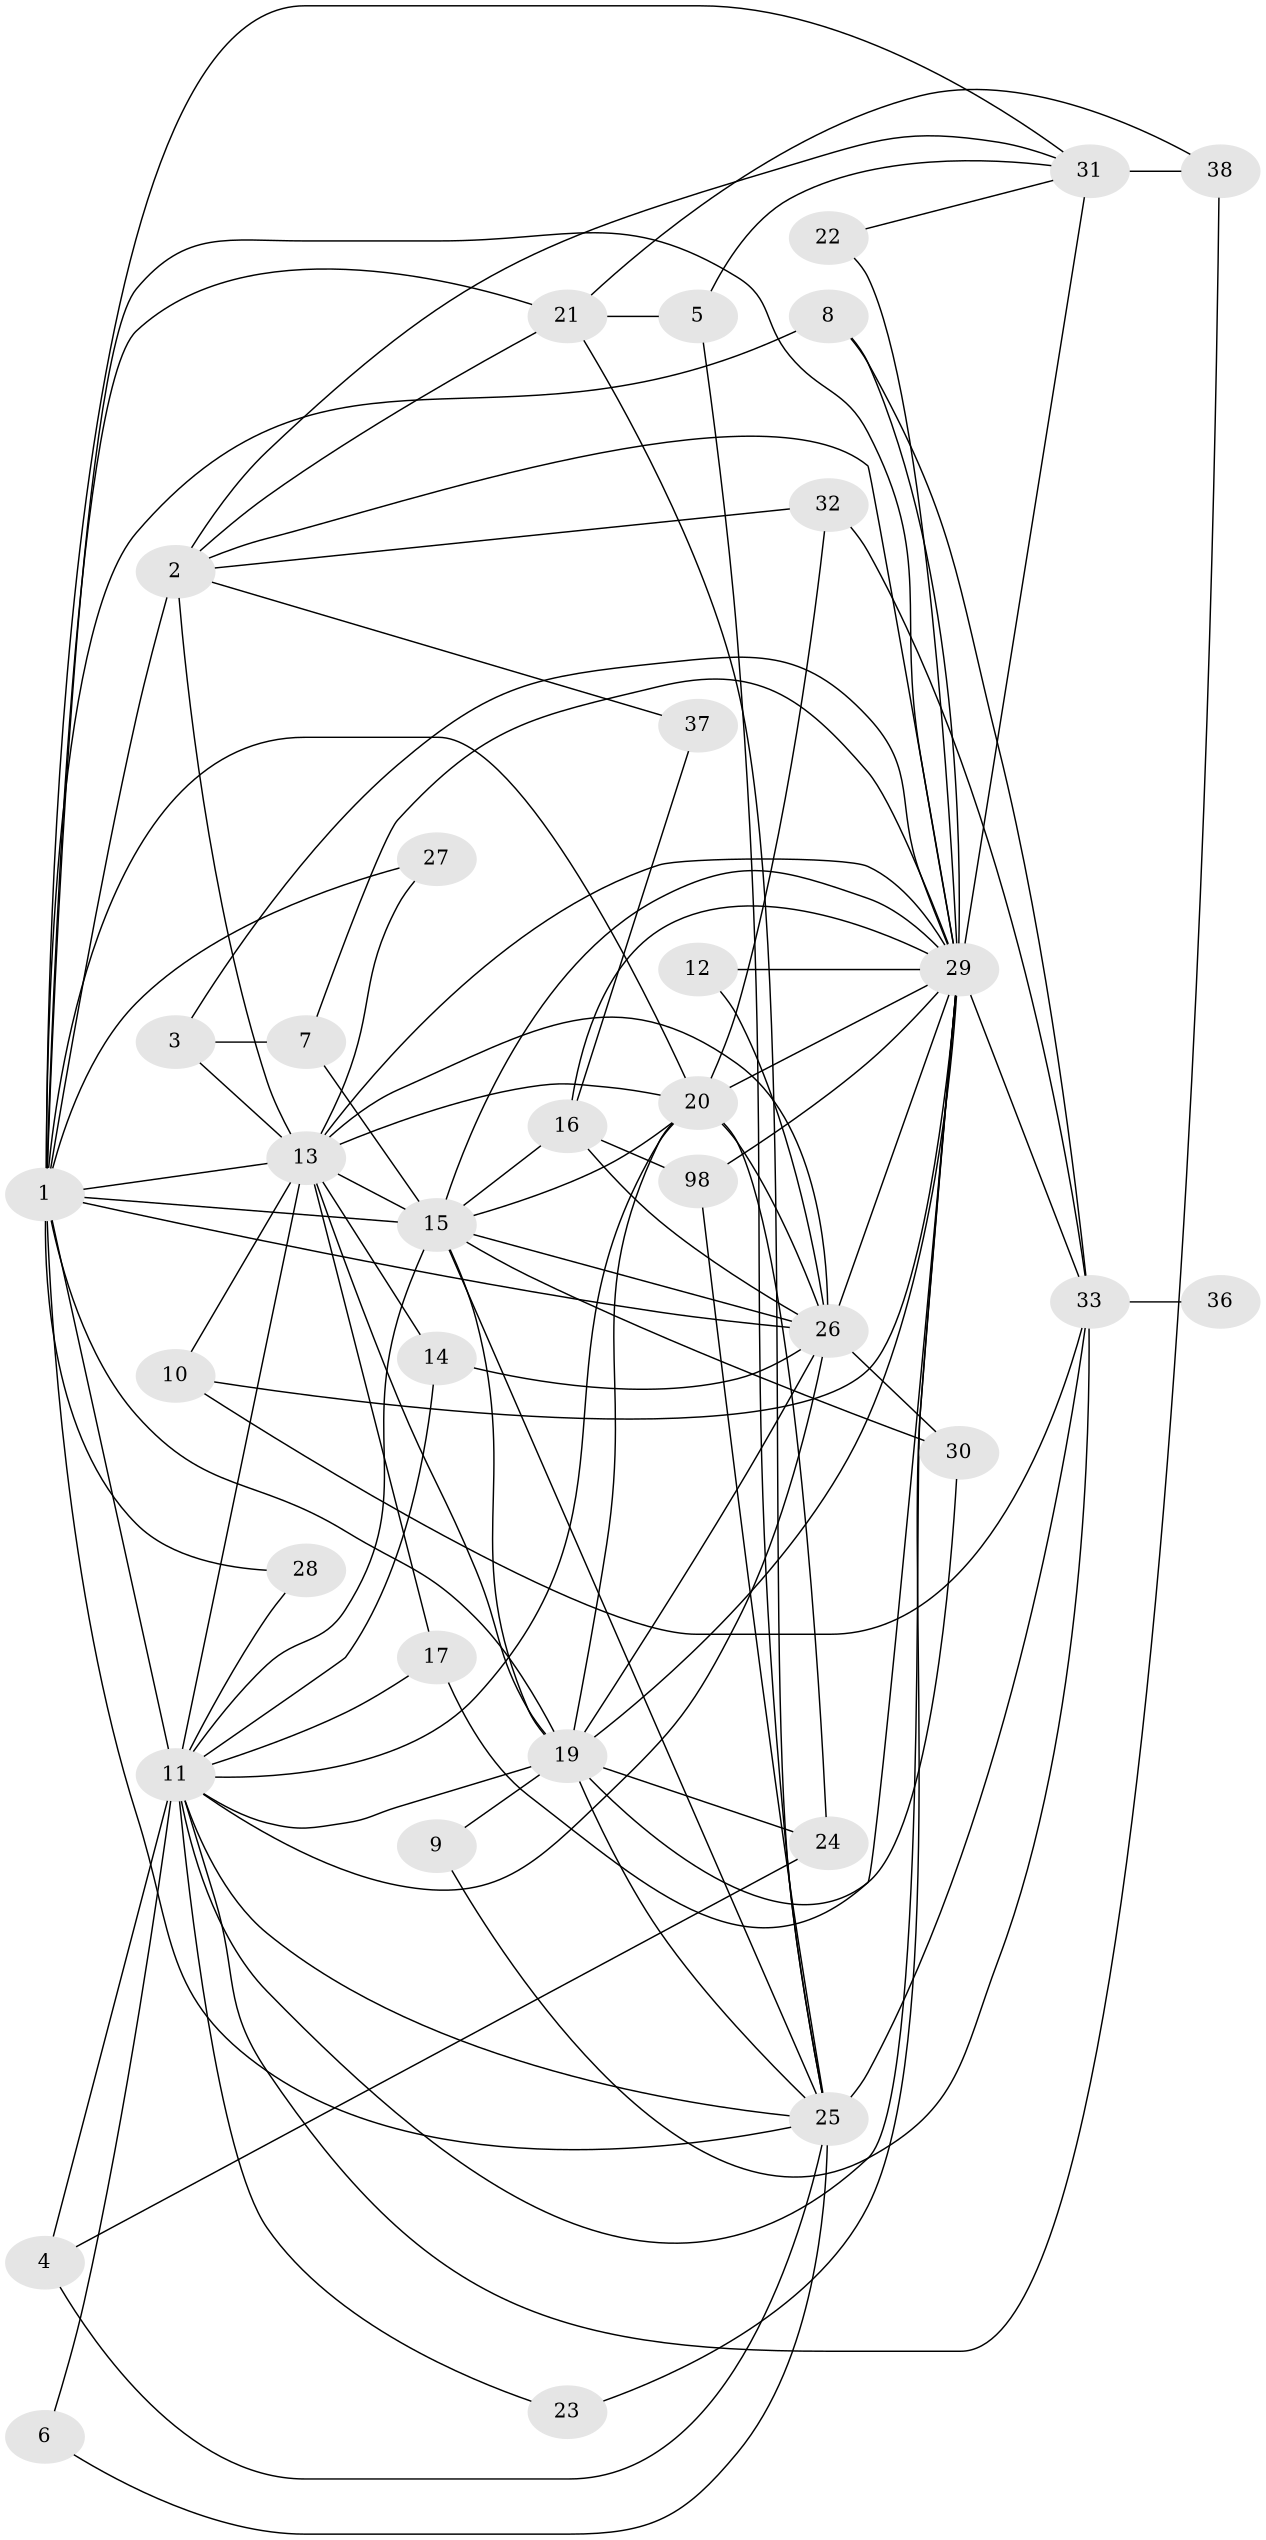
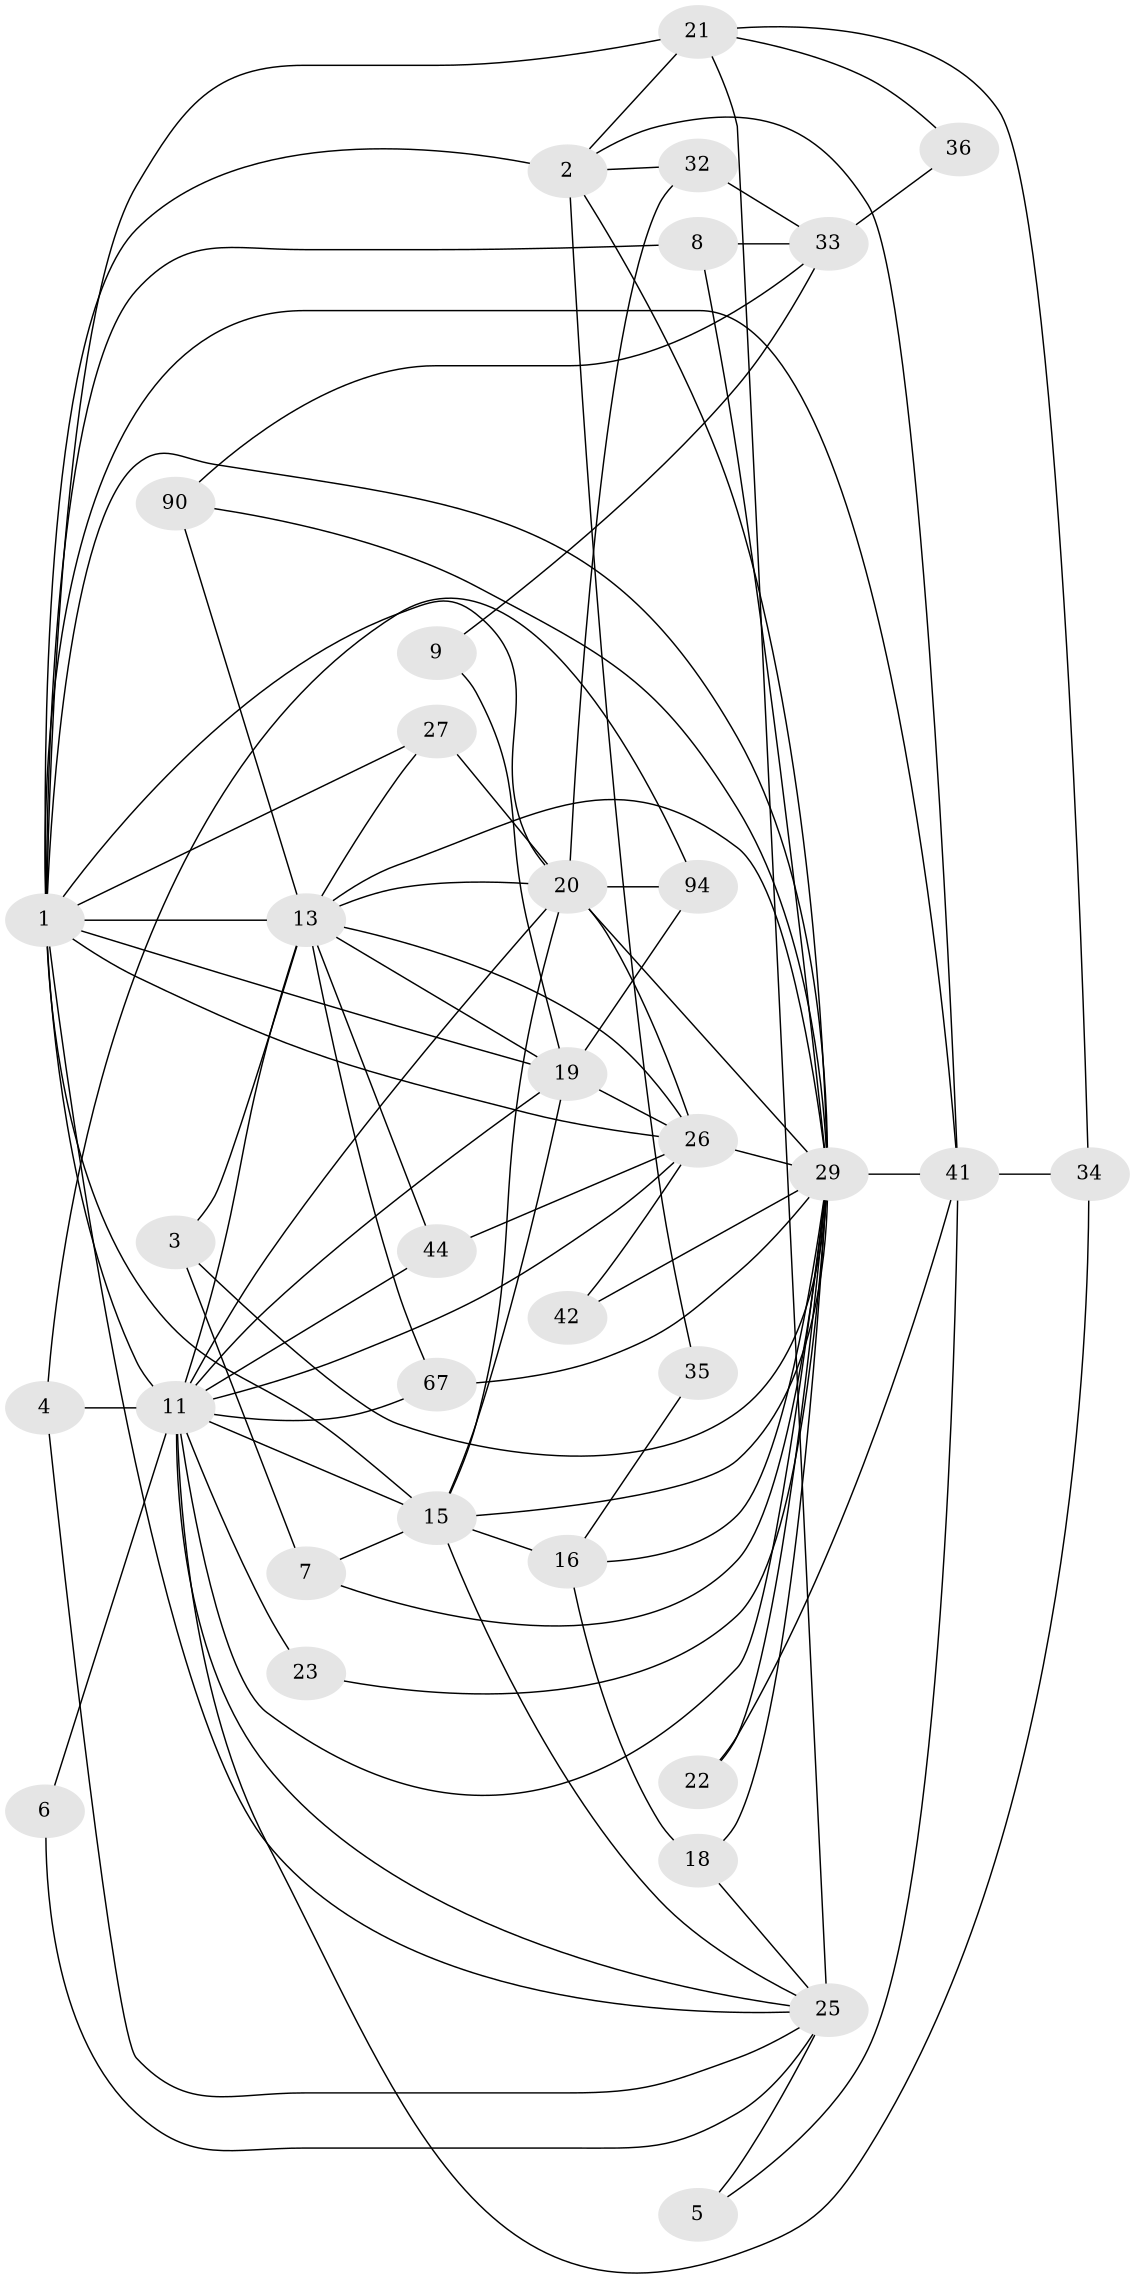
(1090, 171) -> (959, 1174)
(1221, 171) -> (1090, 1174)
(633, 316) -> (844, 68)
(698, 726) -> (698, 1373)
(215, 871) -> none
(698, 970) -> (567, 1318)
(1025, 1136) -> none
(698, 1181) -> (698, 1861)
(372, 1192) -> none
(685, 1241) -> none
(633, 1278) -> none
(437, 1358) -> (437, 1251)
(176, 1376) -> (176, 504)
(860, 1433) -> none
(615, 1438) -> (502, 809)
(959, 1453) -> none
(306, 1570) -> none
(437, 1657) -> (437, 1385)
(1002, 1724) -> none
(829, 1843) -> (698, 887)
(675, 1952) -> none
